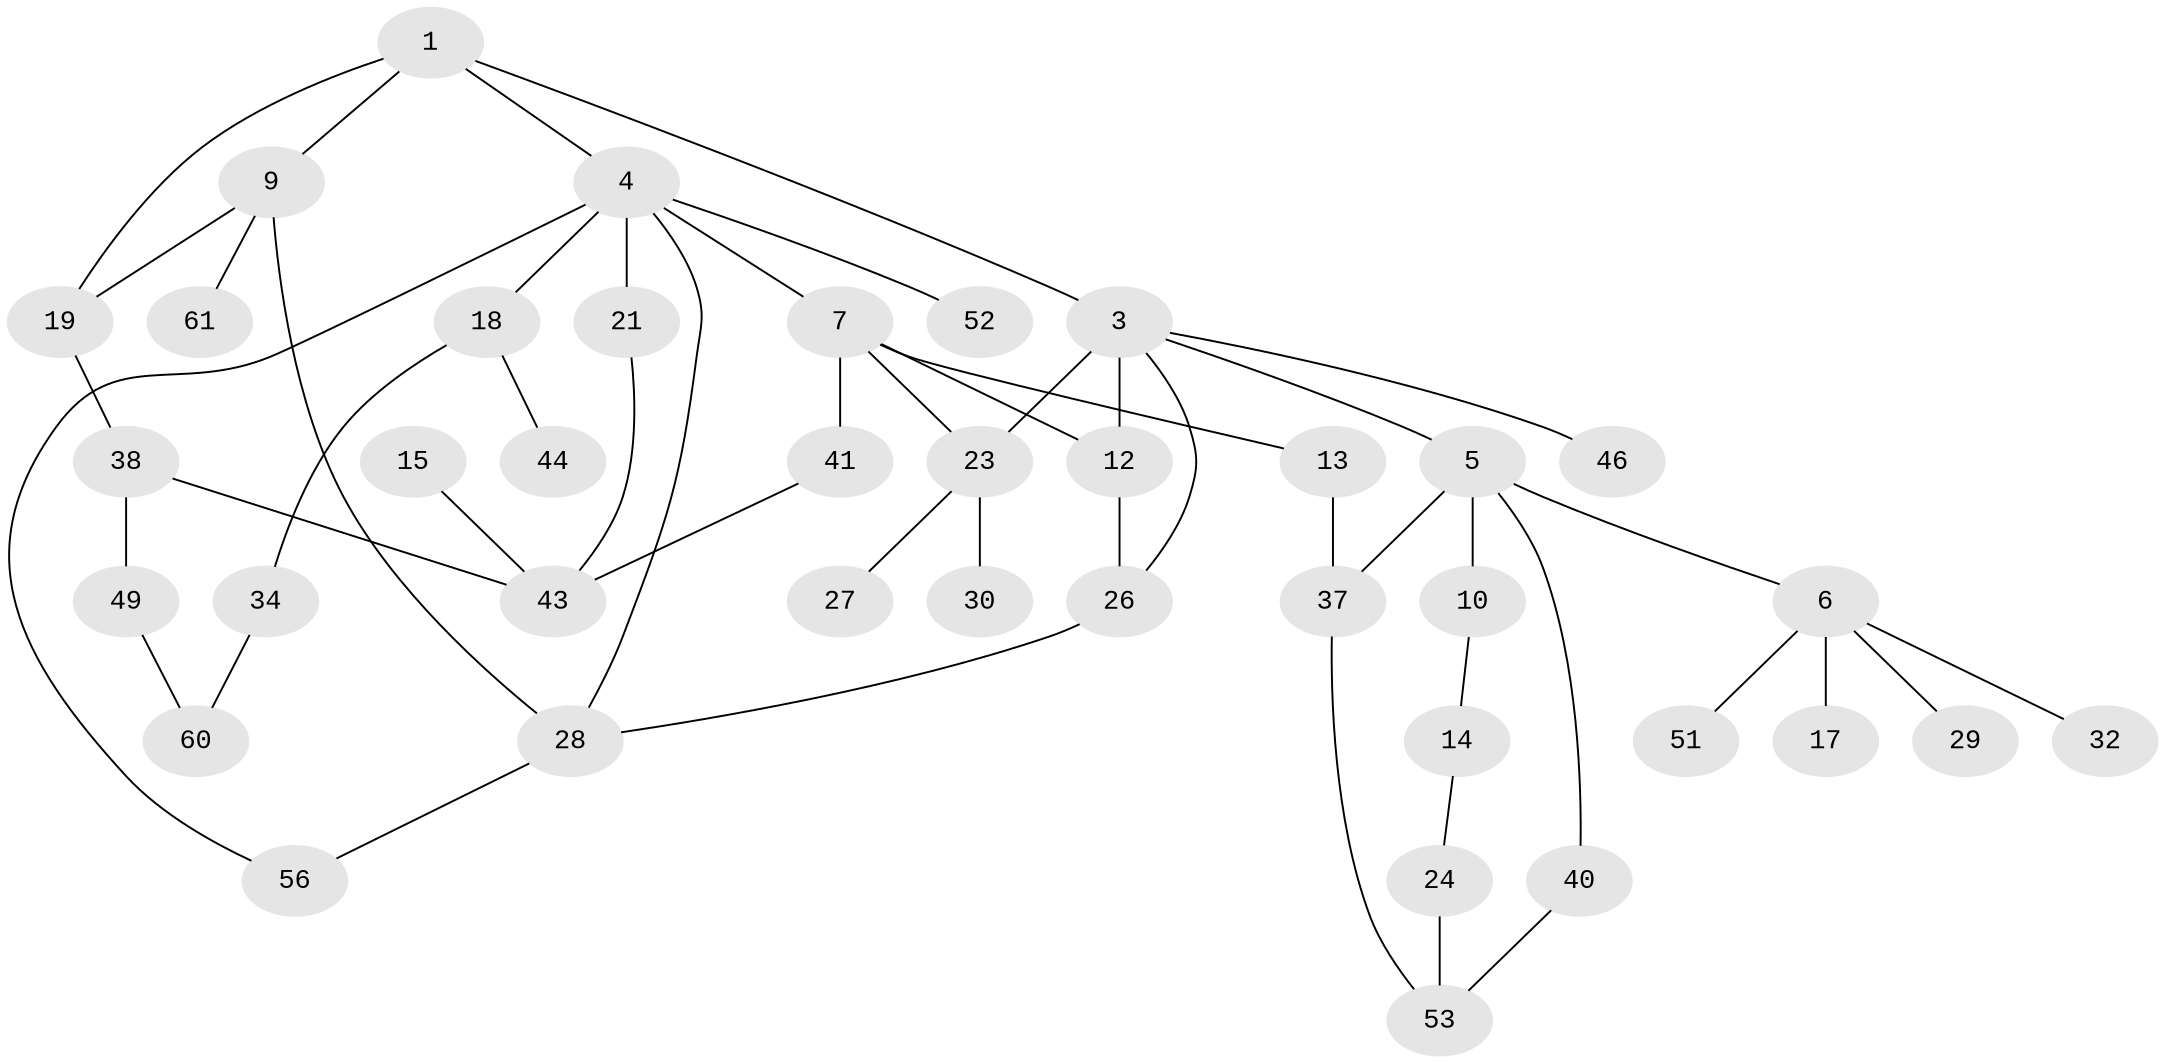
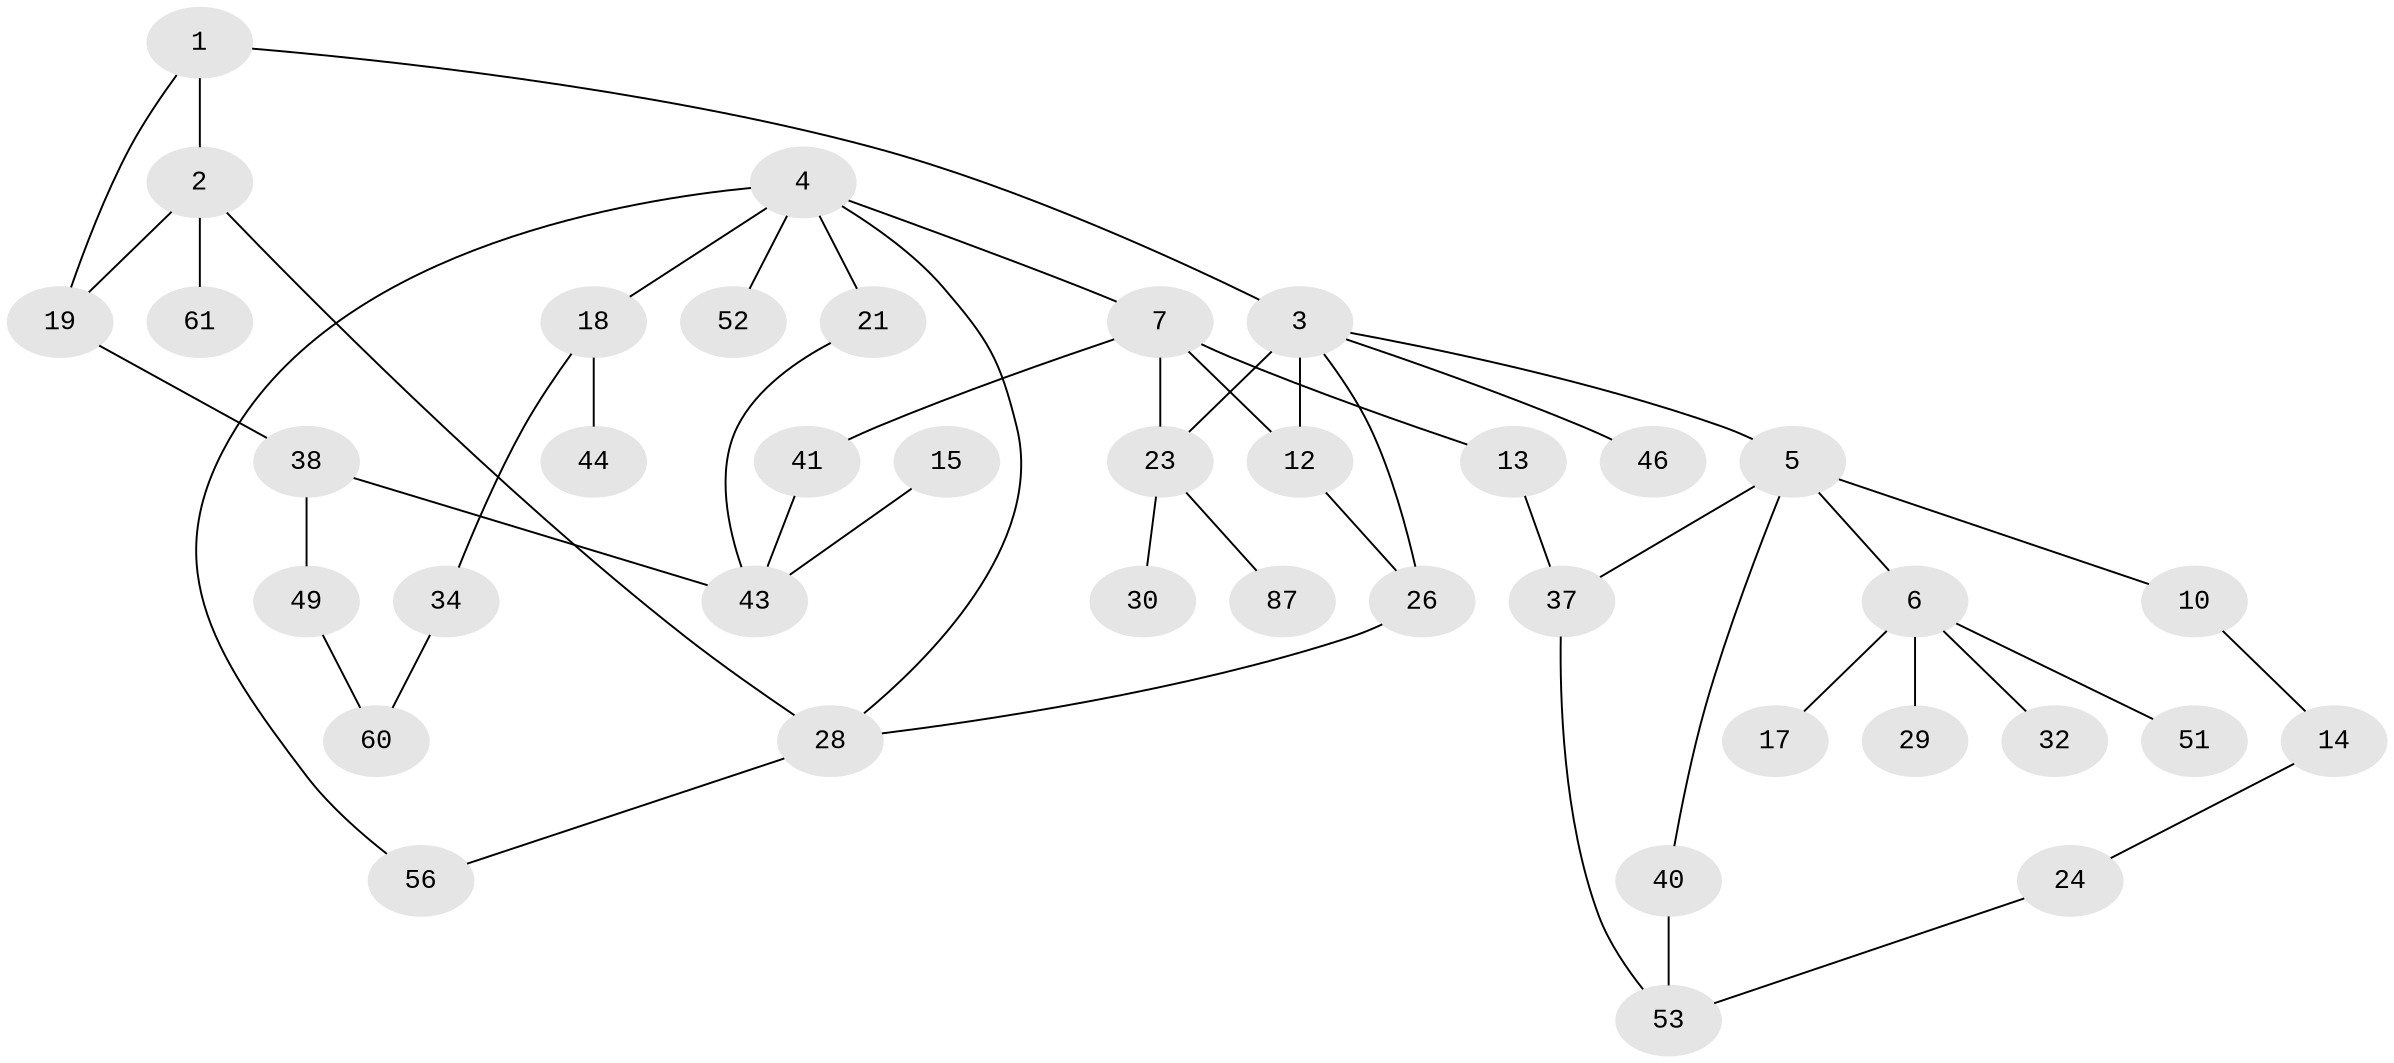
(529, 112) -> none
(272, 182) -> (200, 182)
(840, 601) -> (1283, 601)
